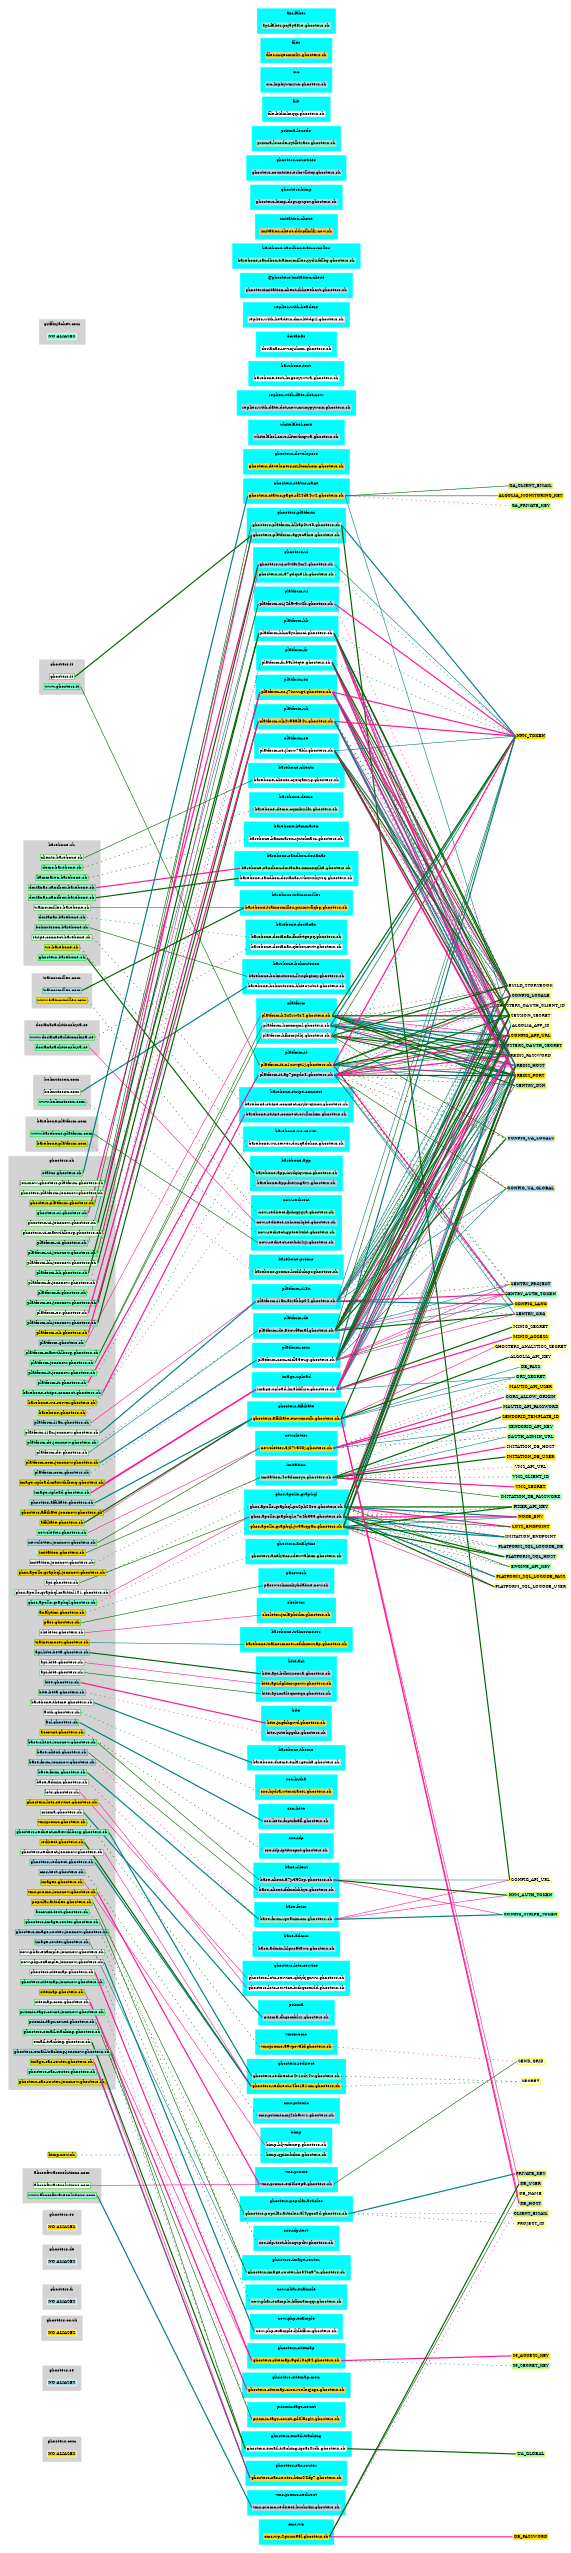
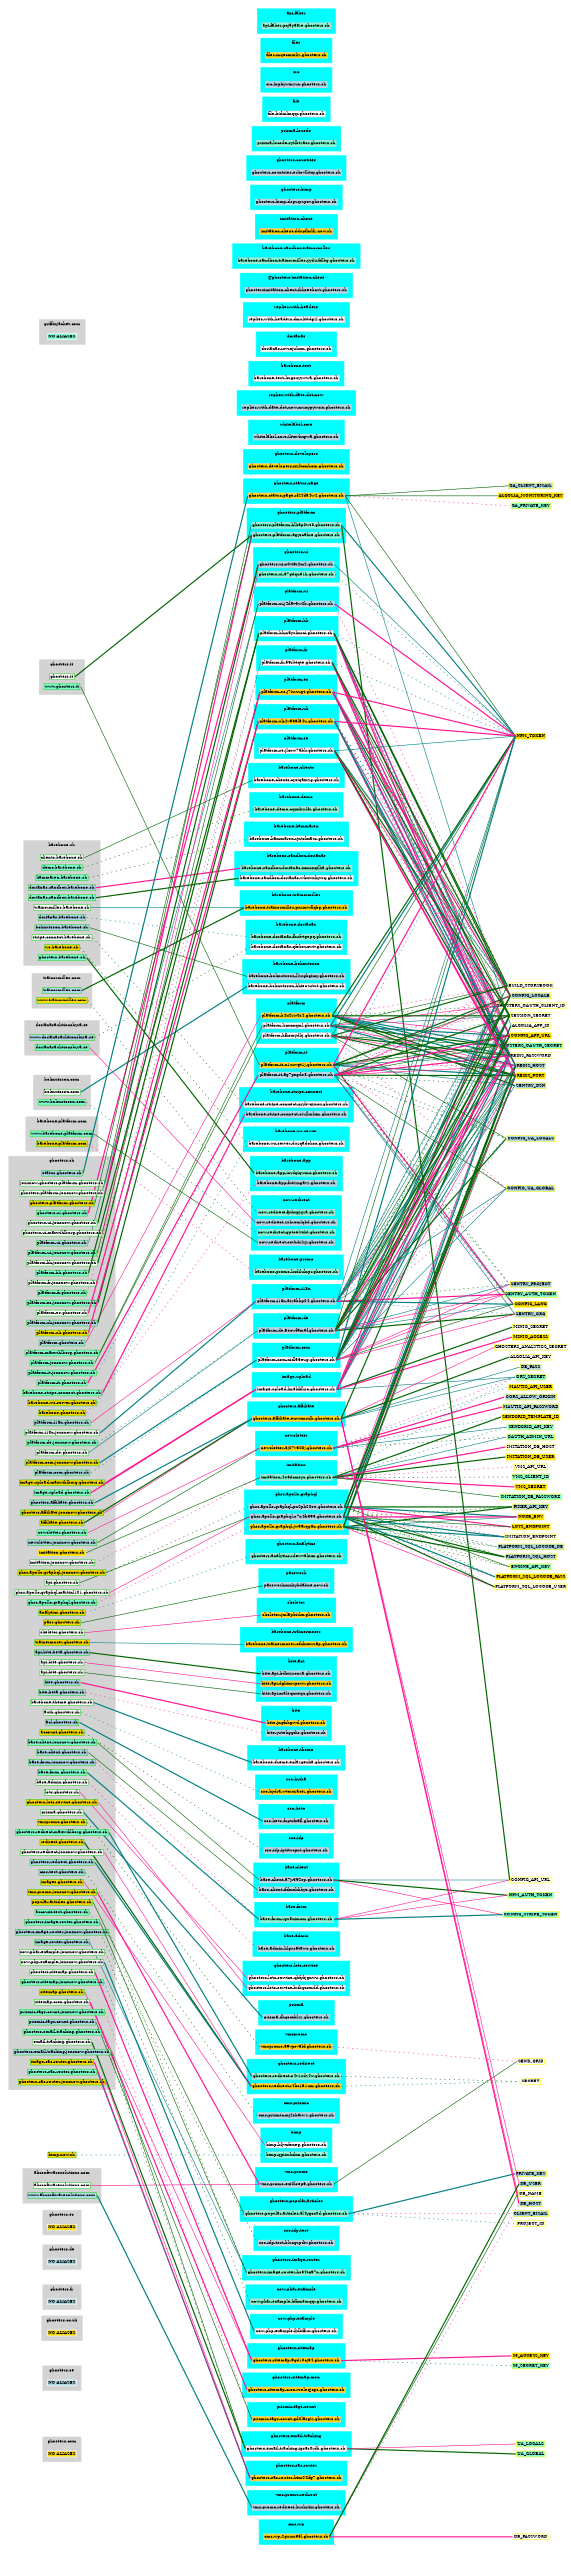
none -> (430, 616)
(62, 1553) -> (62, 1553)
none -> (531, 2444)
(531, 2537) -> (531, 2537)
